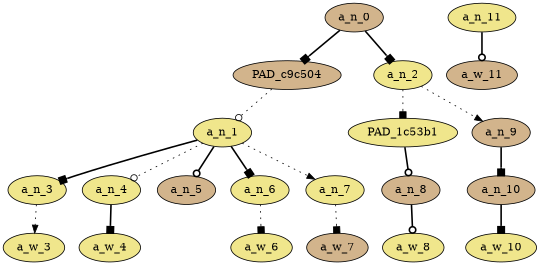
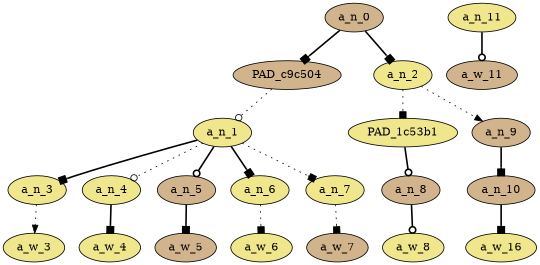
(275, 159) -> (275, 159)
none -> (186, 248)
(501, 248) -> (501, 248)
